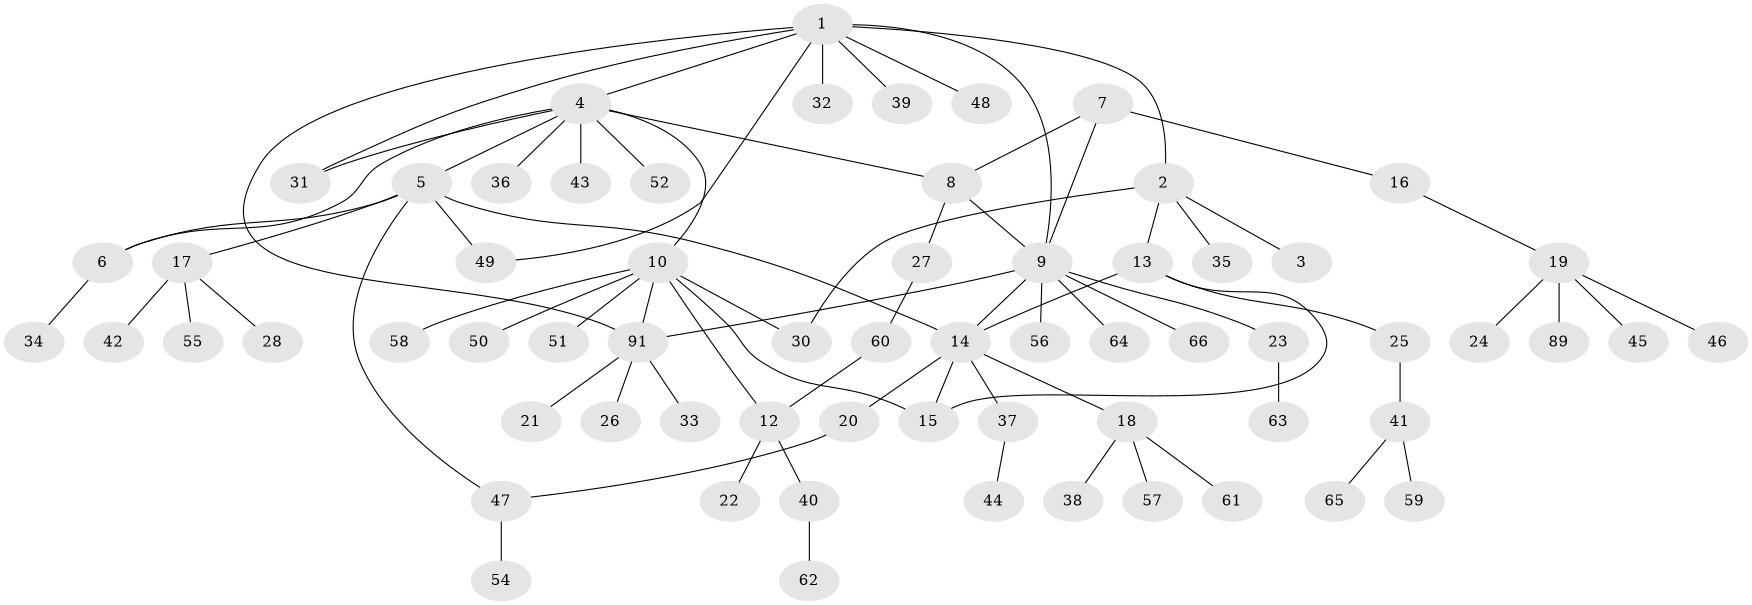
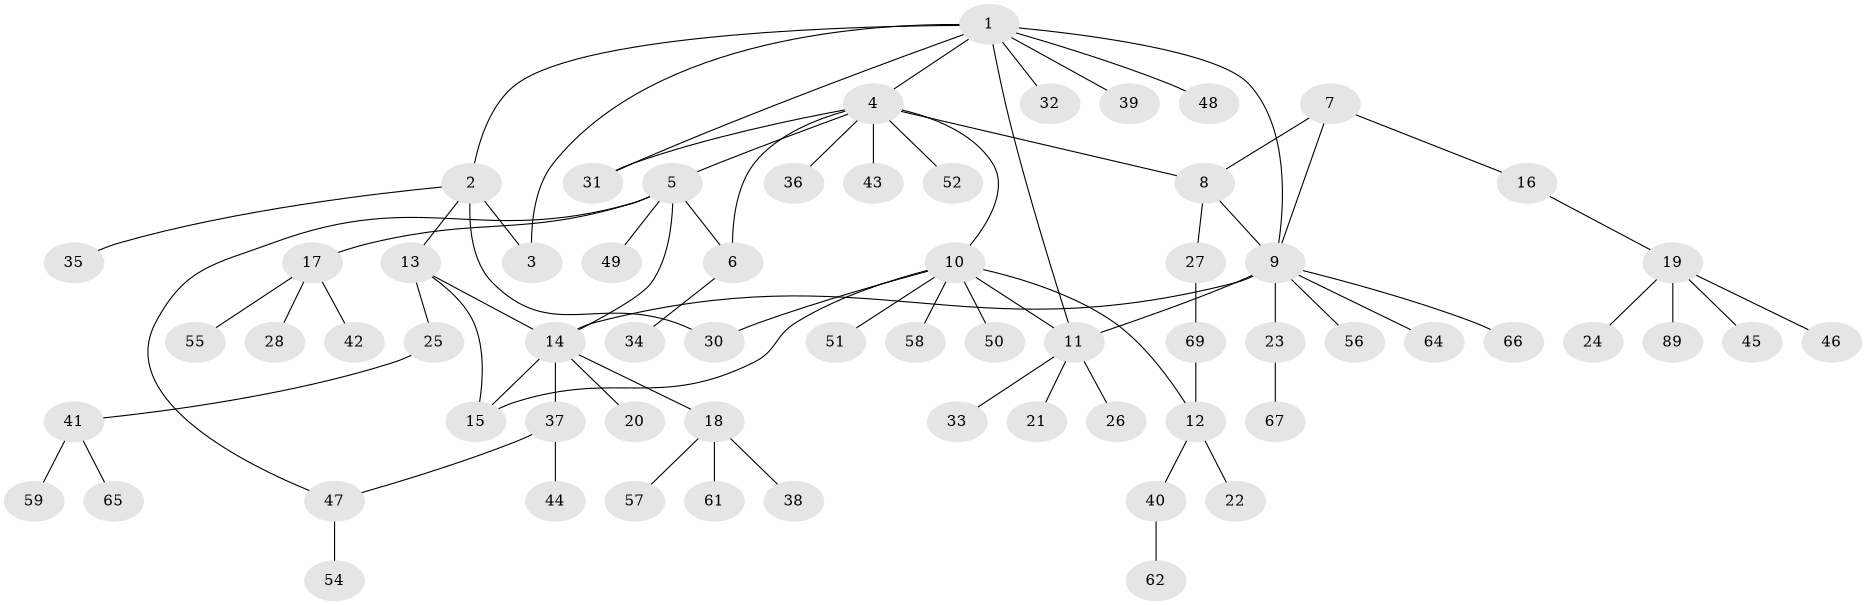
(692, 208) -> (701, 65)
(638, 342) -> (1074, 342)
(881, 342) -> (1196, 342)
(1279, 422) -> (1275, 422)
(680, 474) -> (448, 466)
